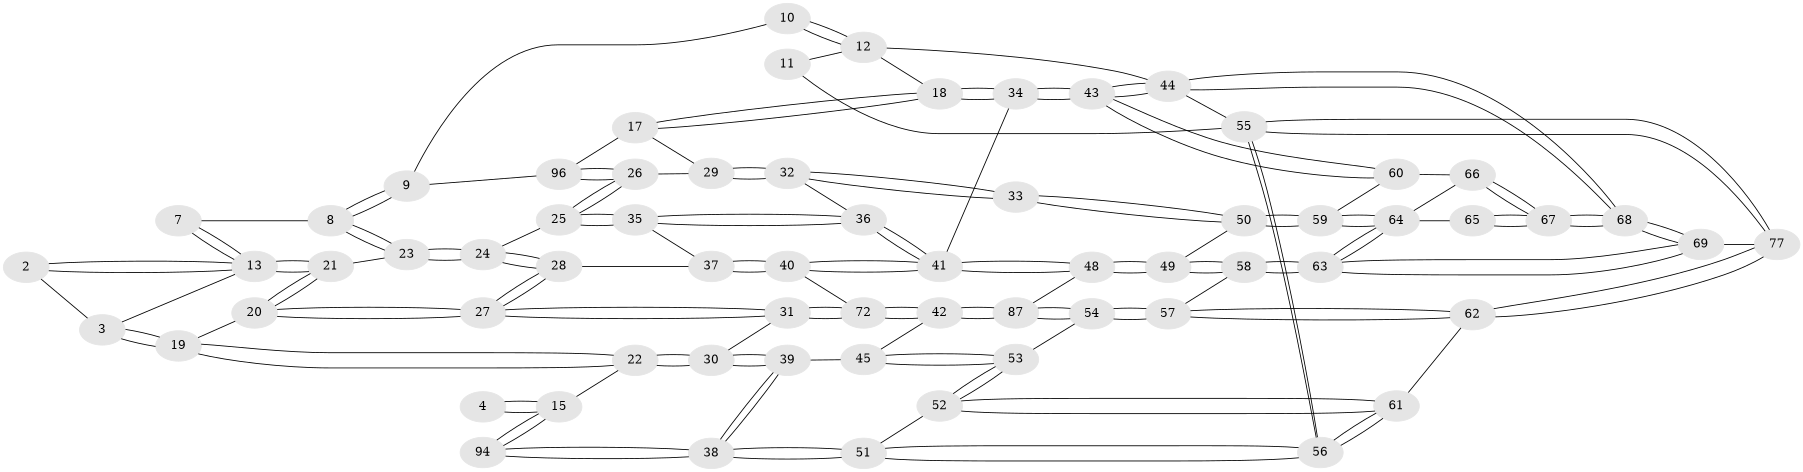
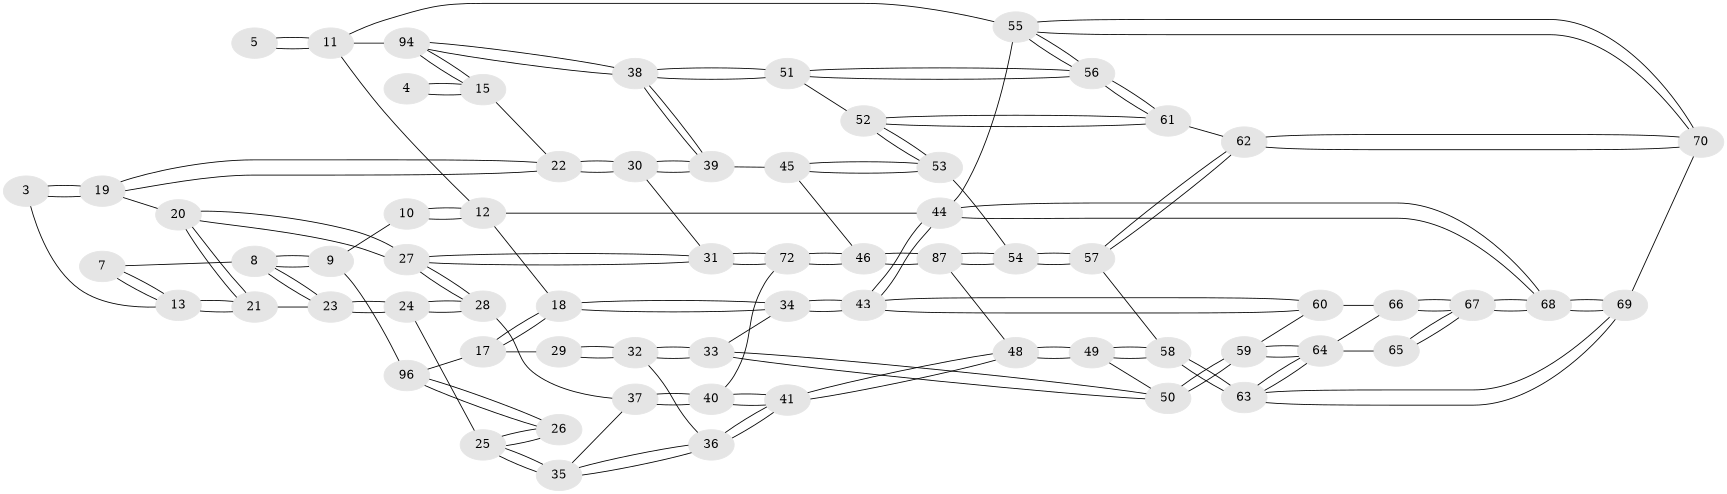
none -> (255, 43)
none -> (369, 43)
(673, 174) -> none
(978, 180) -> (743, 333)
(1777, 244) -> (1701, 142)
(26, 267) -> none
(940, 313) -> (864, 259)
